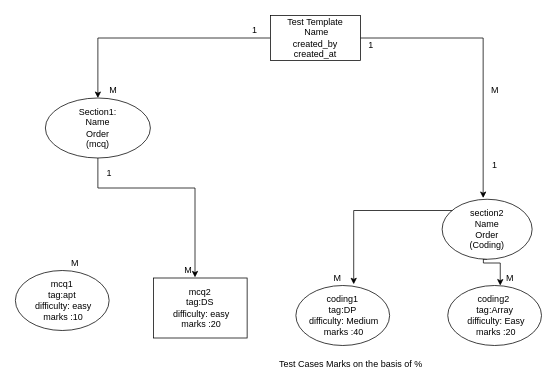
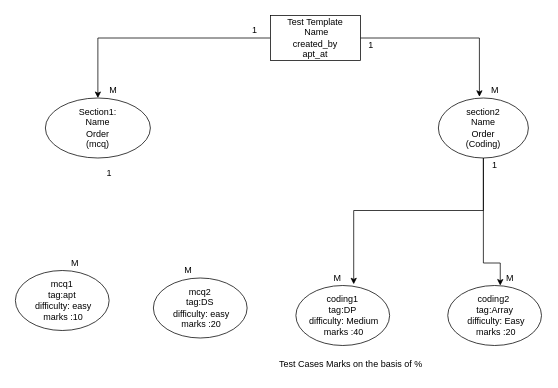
(315, 38) -> (315, 38)
(98, 187) -> none
(487, 229) -> (483, 128)
(200, 308) -> (200, 308)
